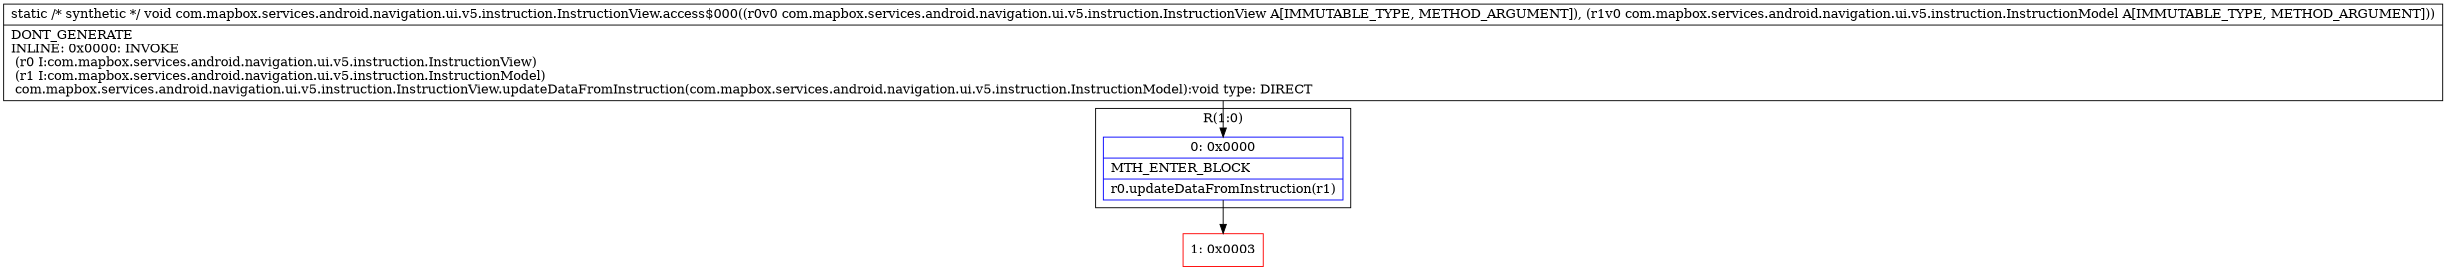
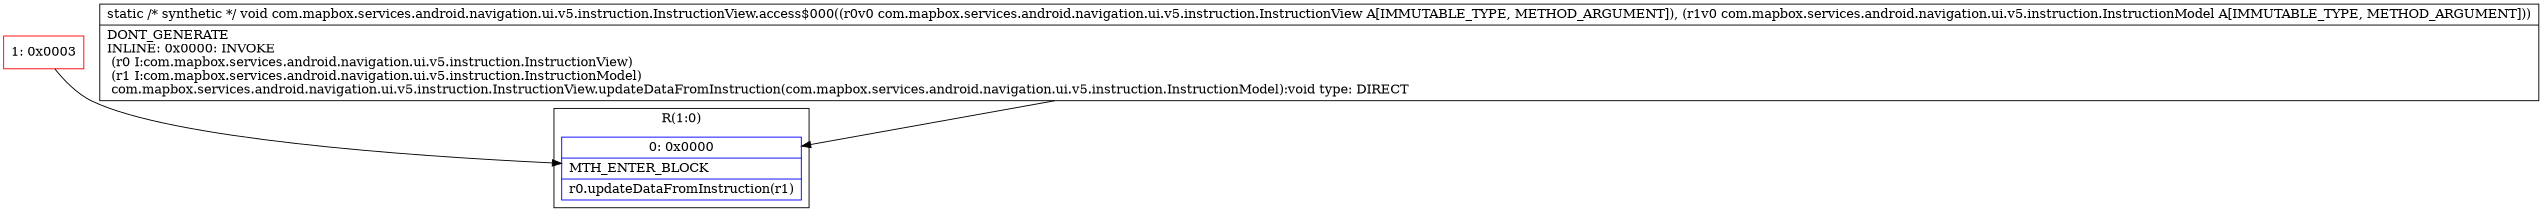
(1223, 213) -> (295, 143)
